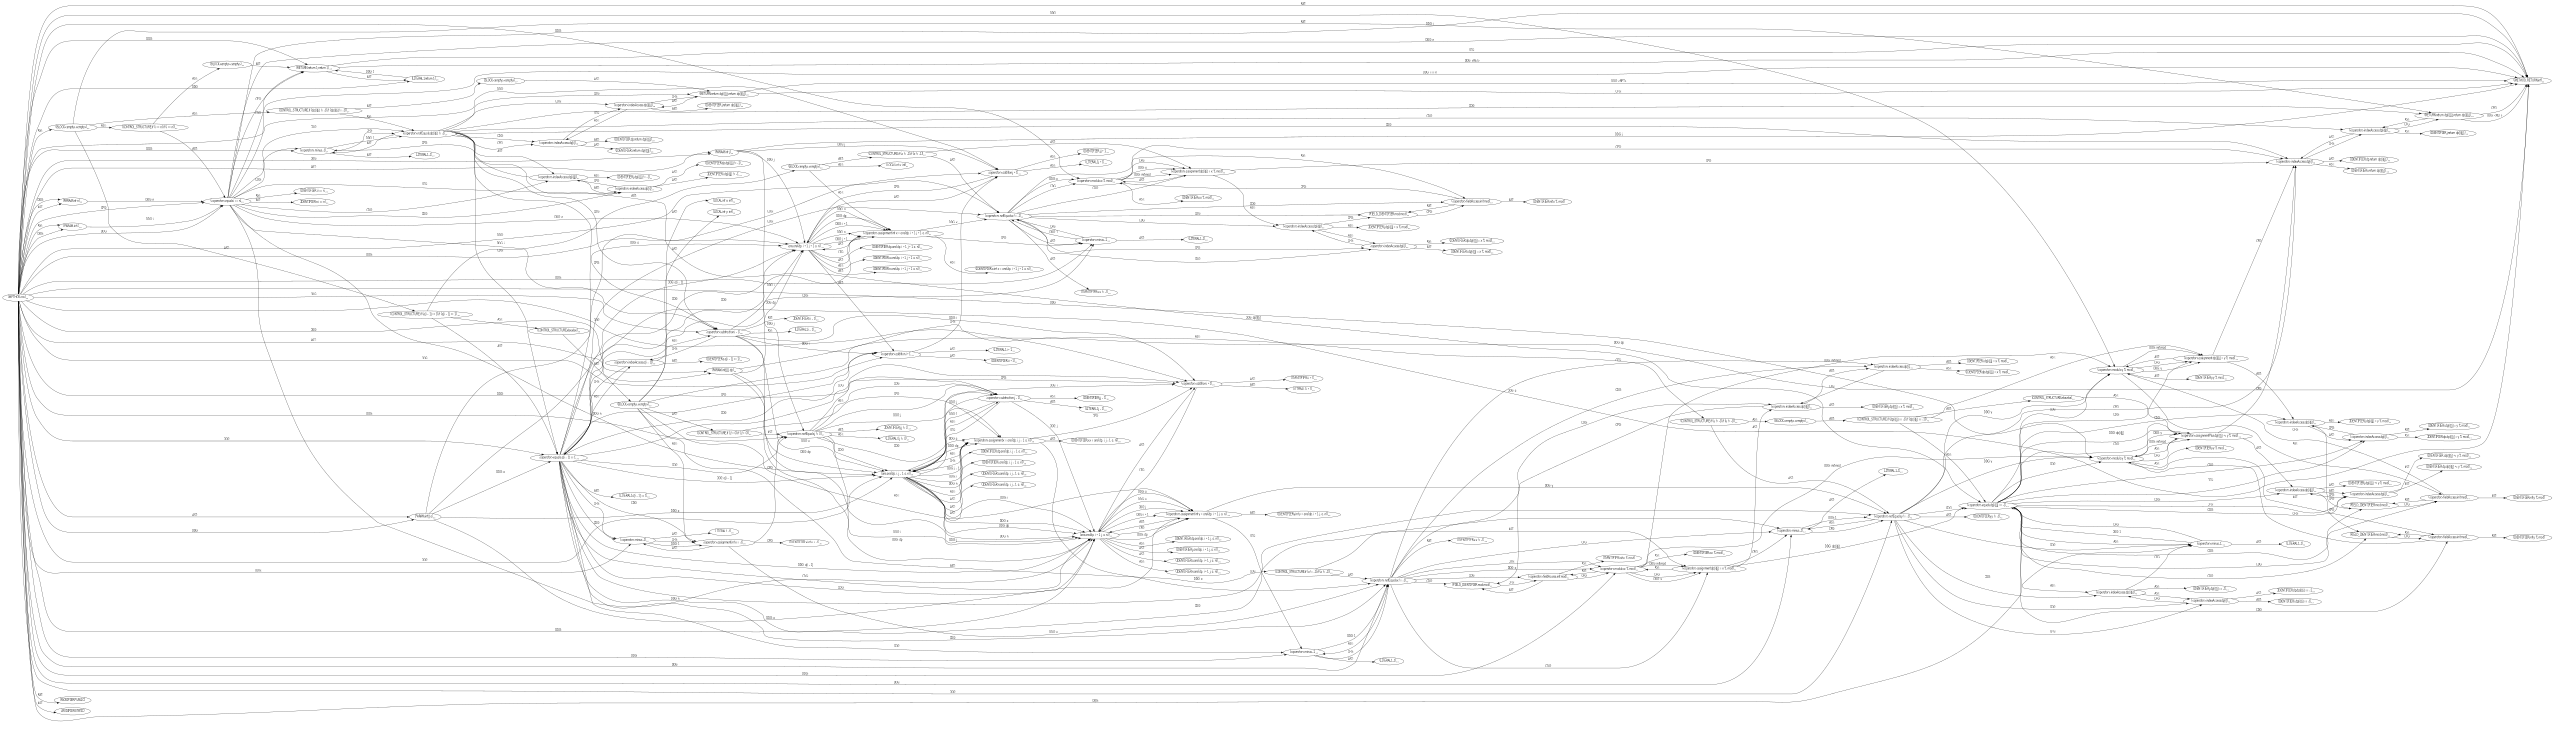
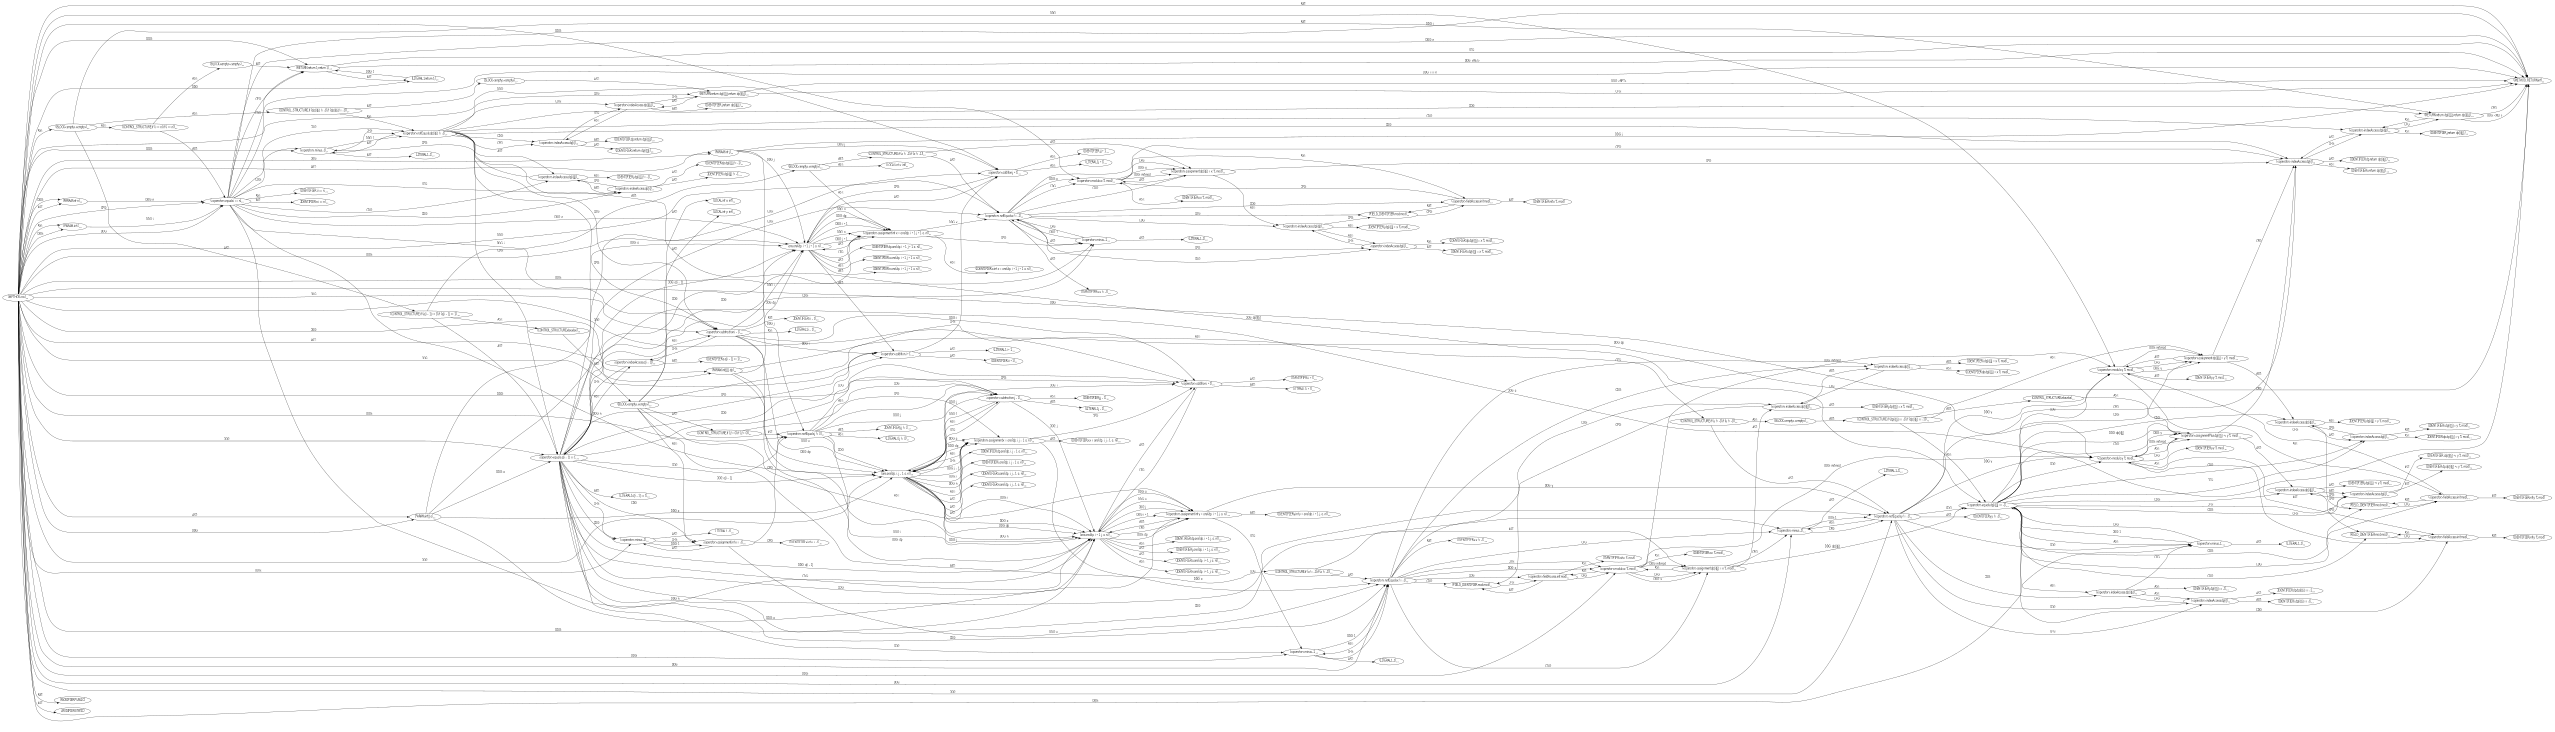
(929, 457) -> none
